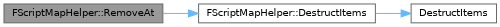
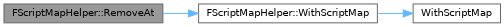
(287, 13) -> (288, 13)
(454, 13) -> (457, 13)
